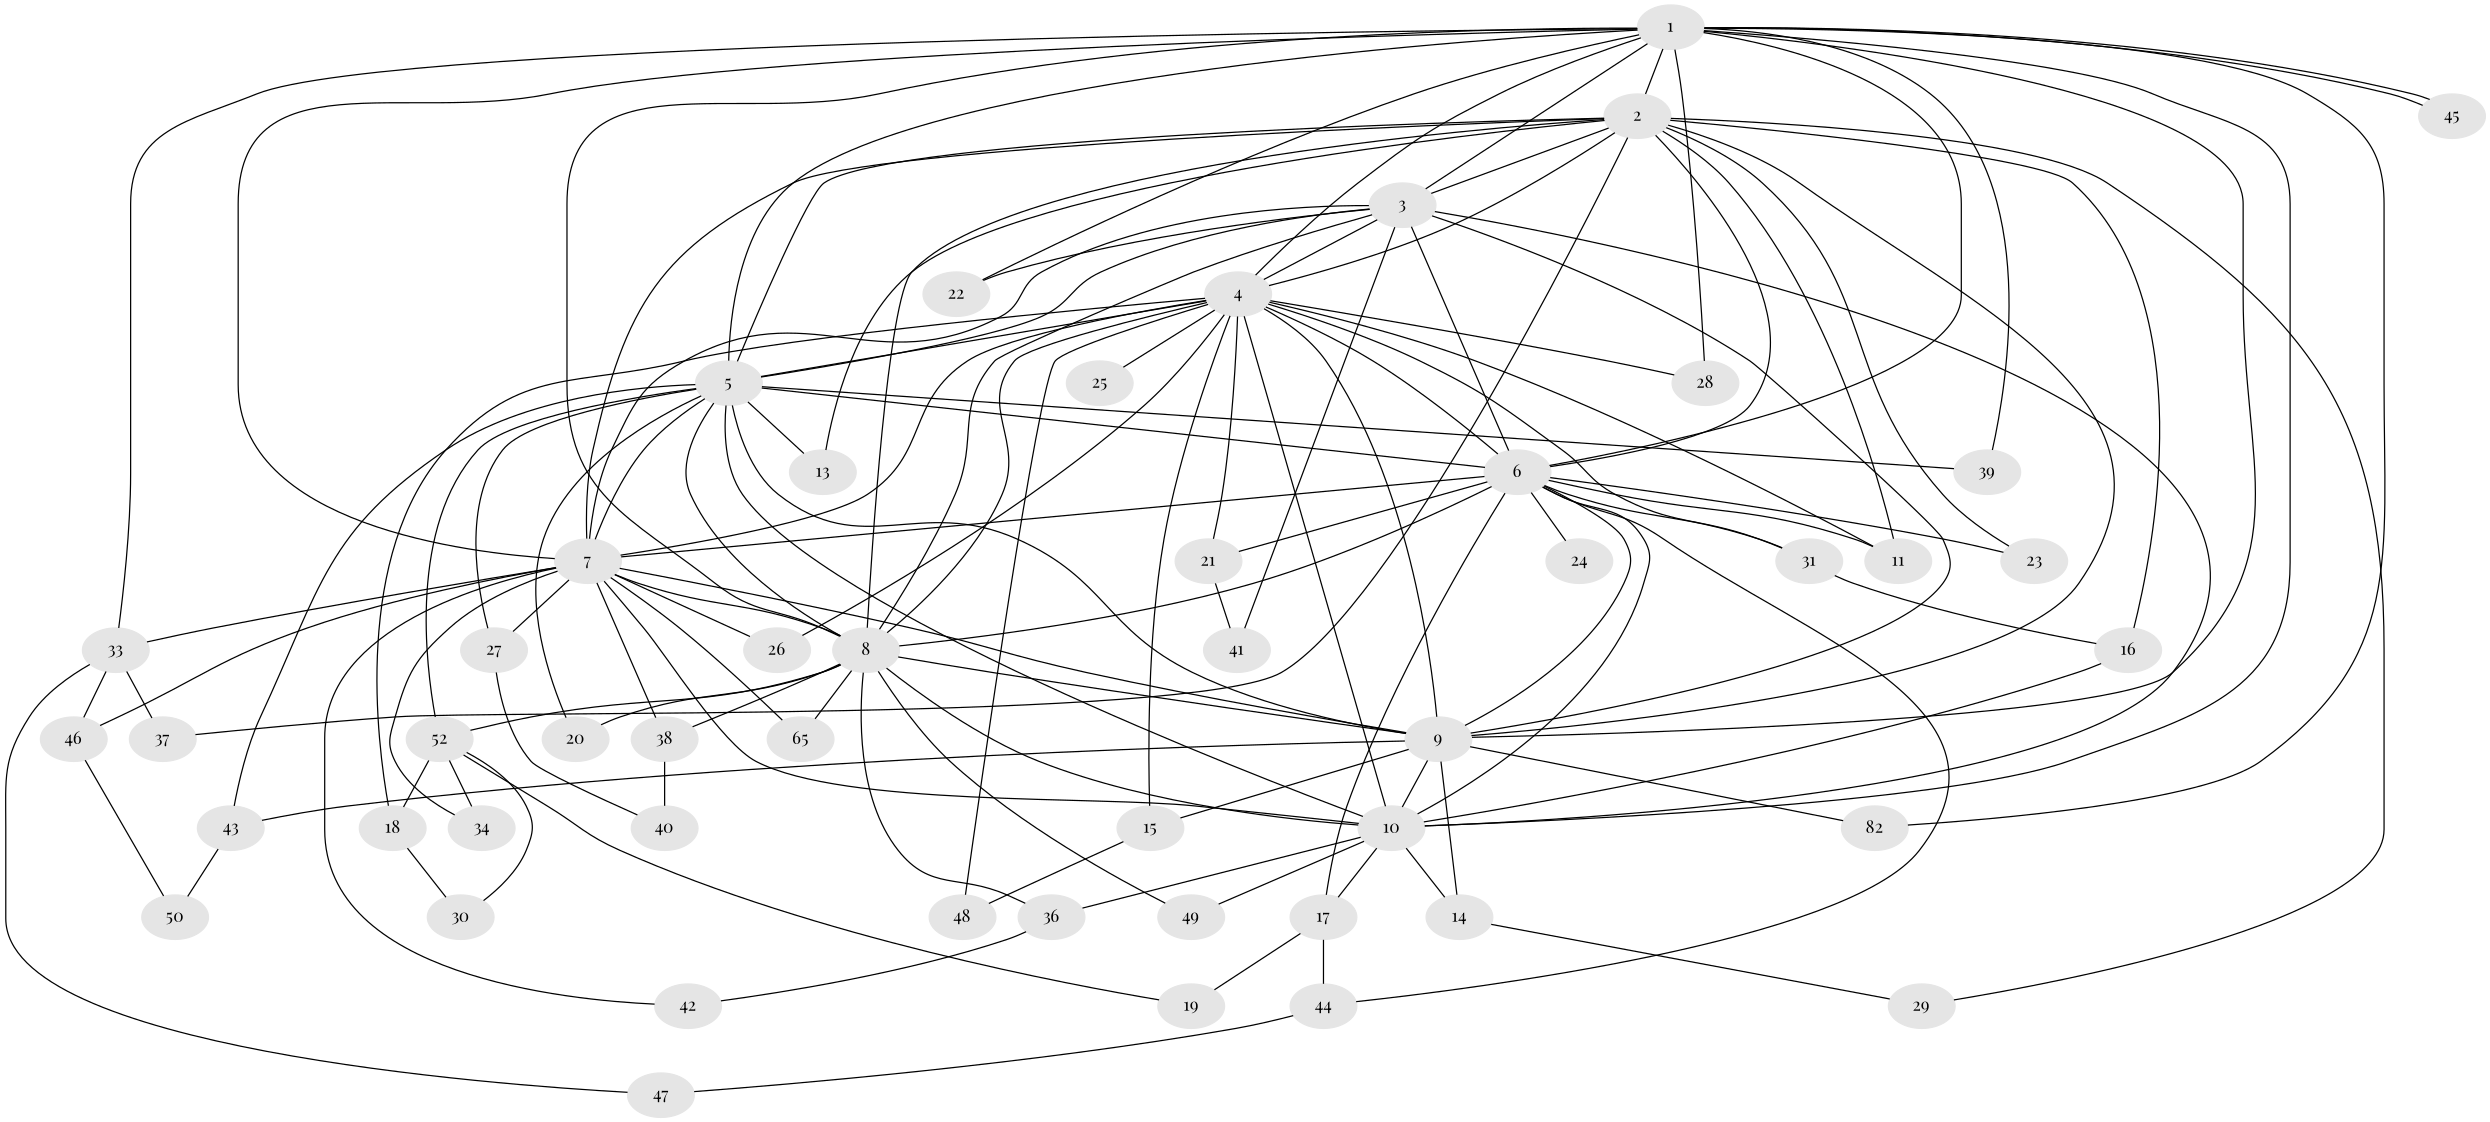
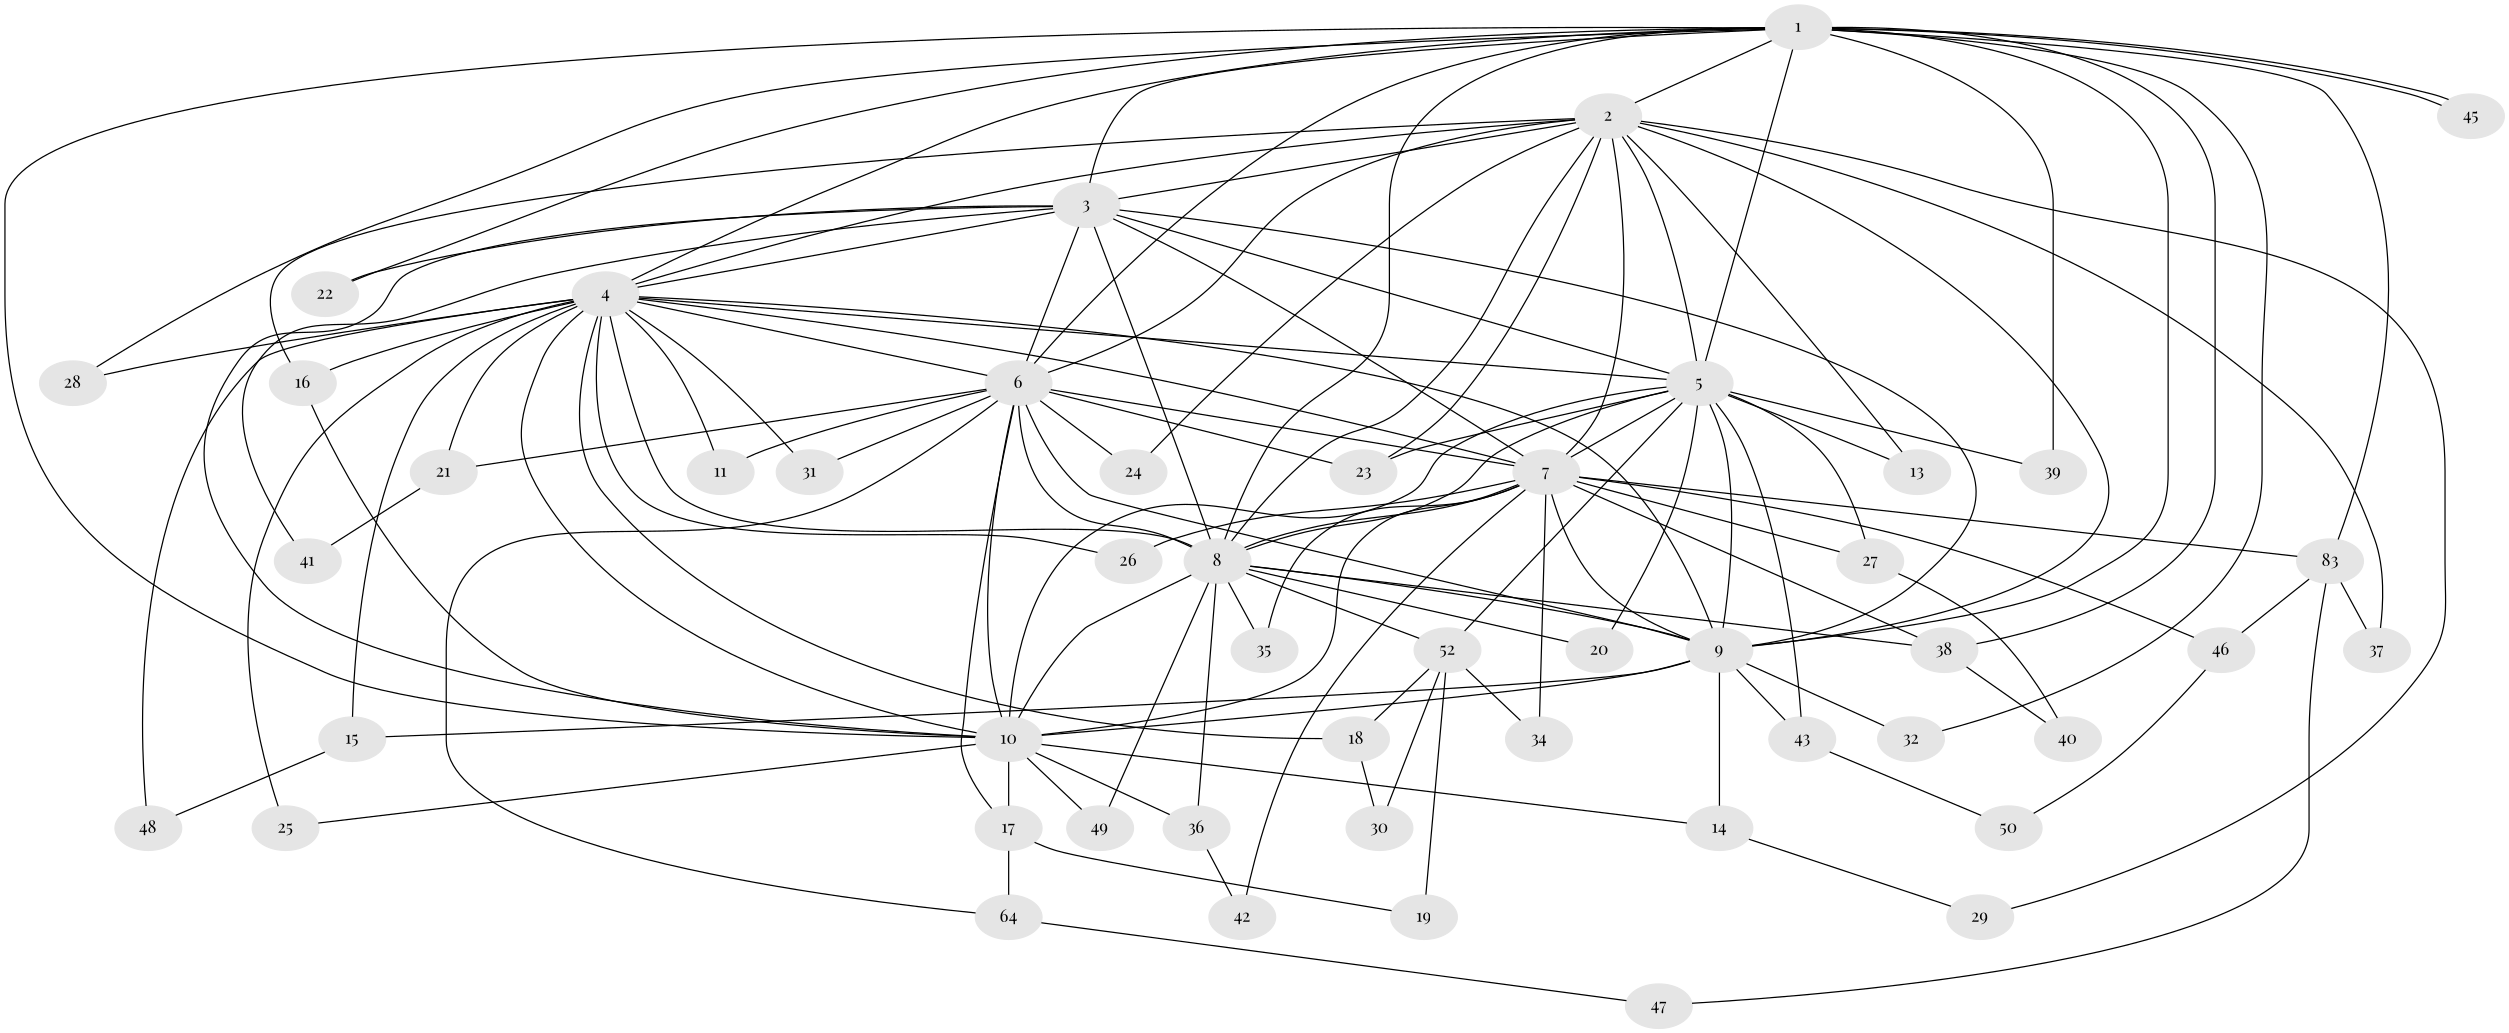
(621, 83) -> (2215, 265)
(1813, 313) -> (1350, 269)
(1105, 426) -> (1550, 418)
(1964, 616) -> (451, 332)
(116, 650) -> (2330, 561)
(801, 739) -> (1265, 650)
none -> (647, 784)
(1875, 828) -> (1911, 739)
(1324, 1006) -> (1009, 917)
